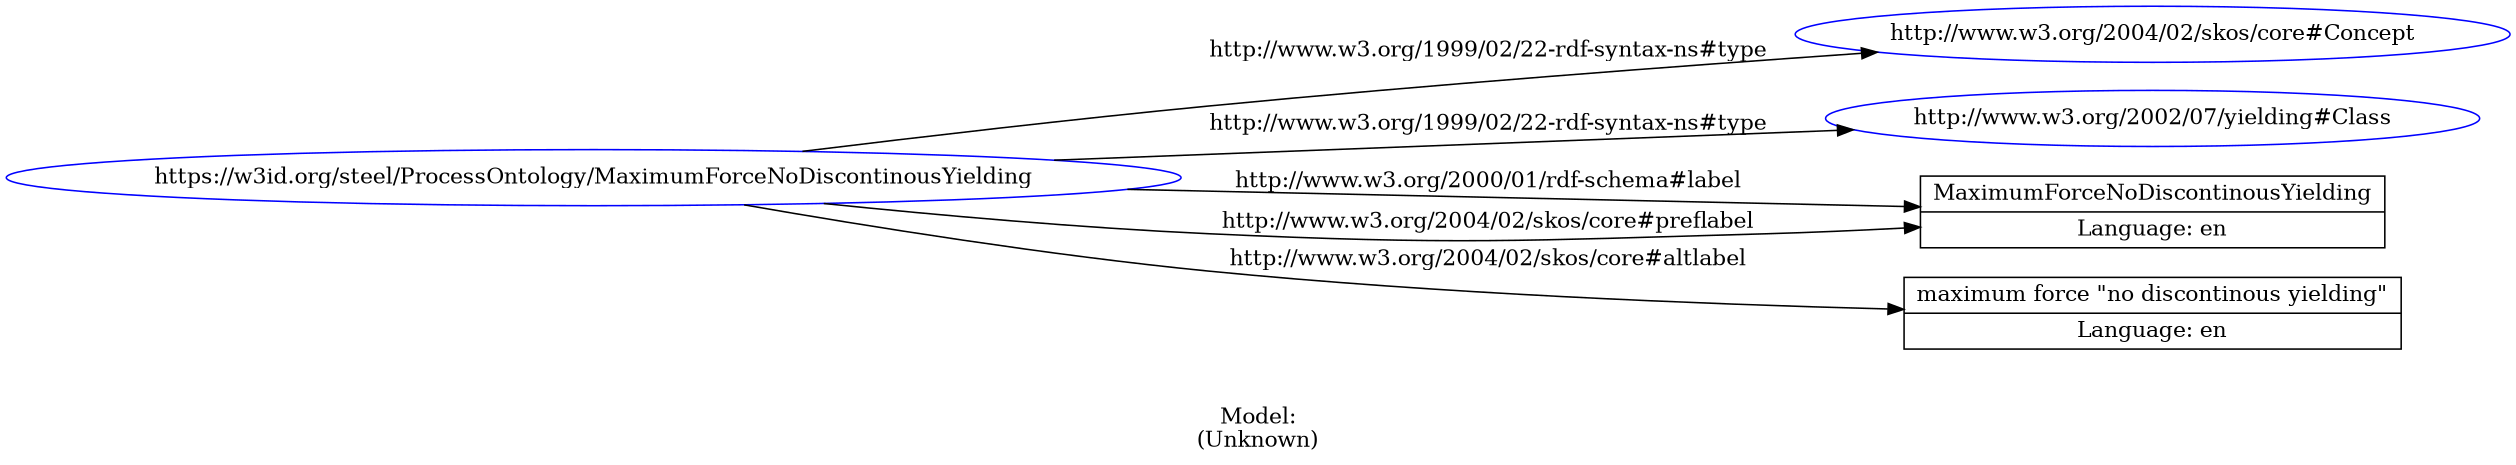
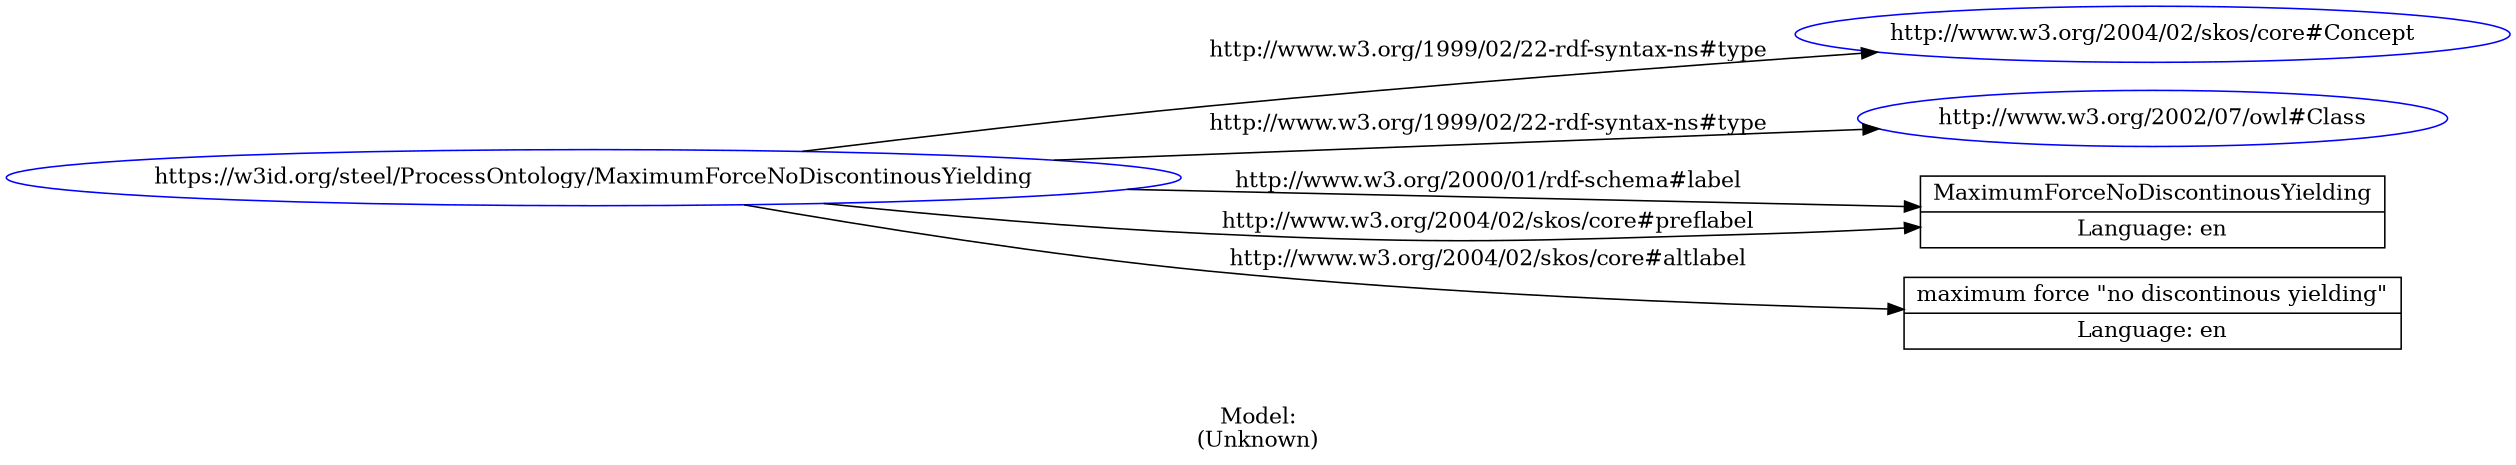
(2153, 118) -> (2153, 118)
